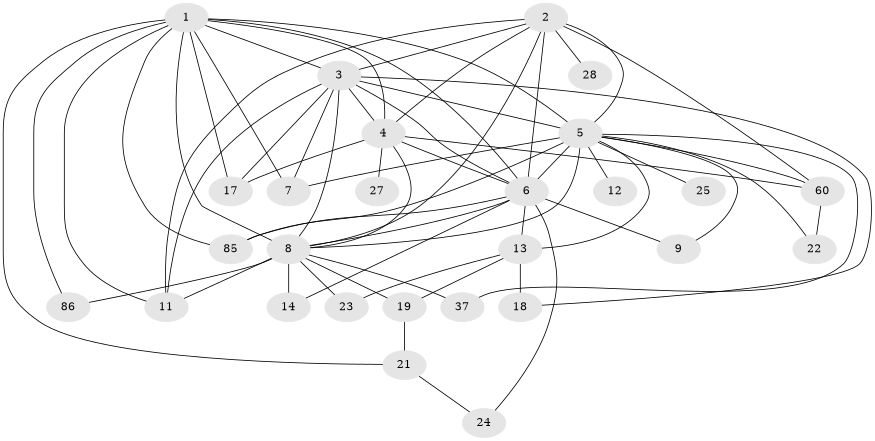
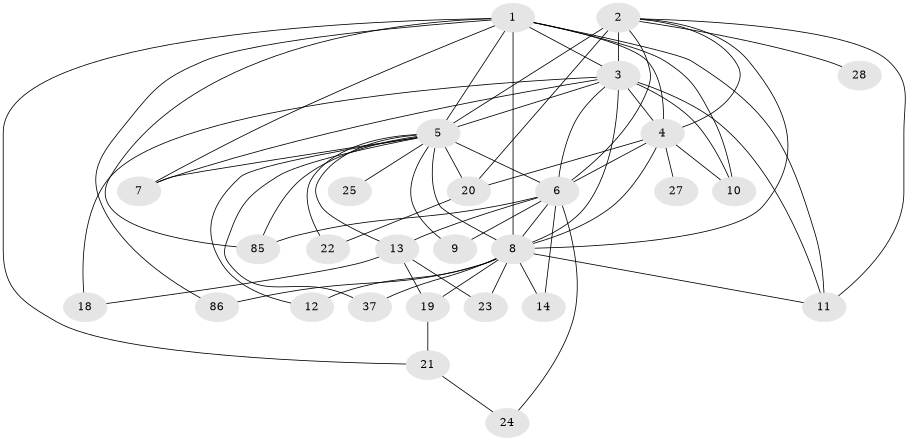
(375, 56) -> none
(231, 191) -> (734, 191)
(823, 191) -> (469, 191)
none -> (413, 278)
